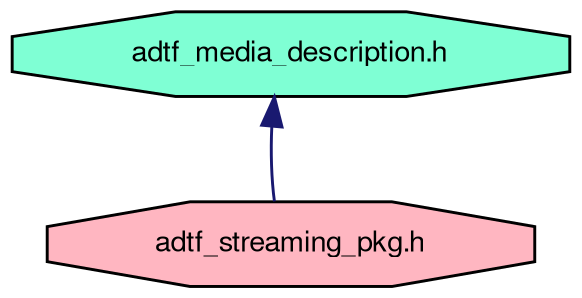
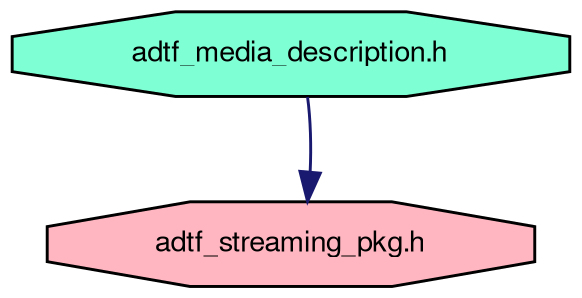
(272, 164) -> (310, 135)
